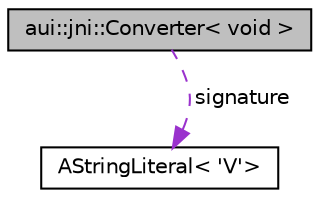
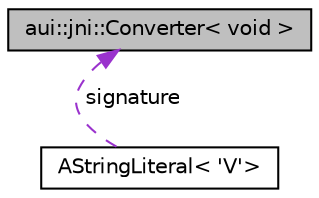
(189, 88) -> (78, 110)
